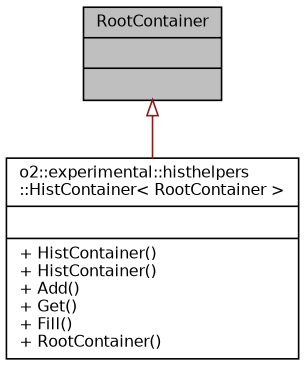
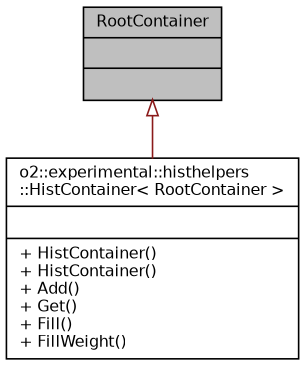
(91, 342) -> (73, 342)
